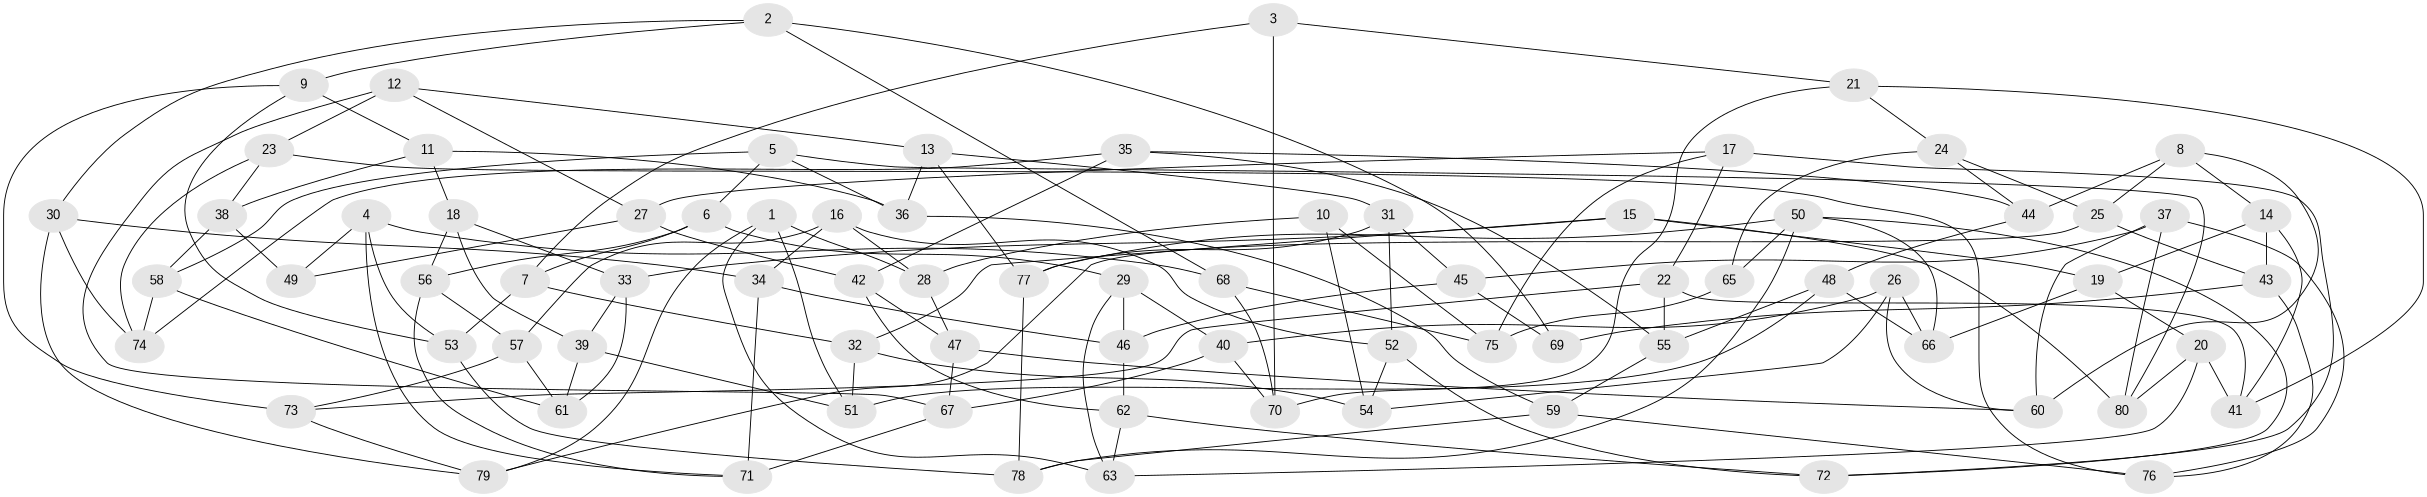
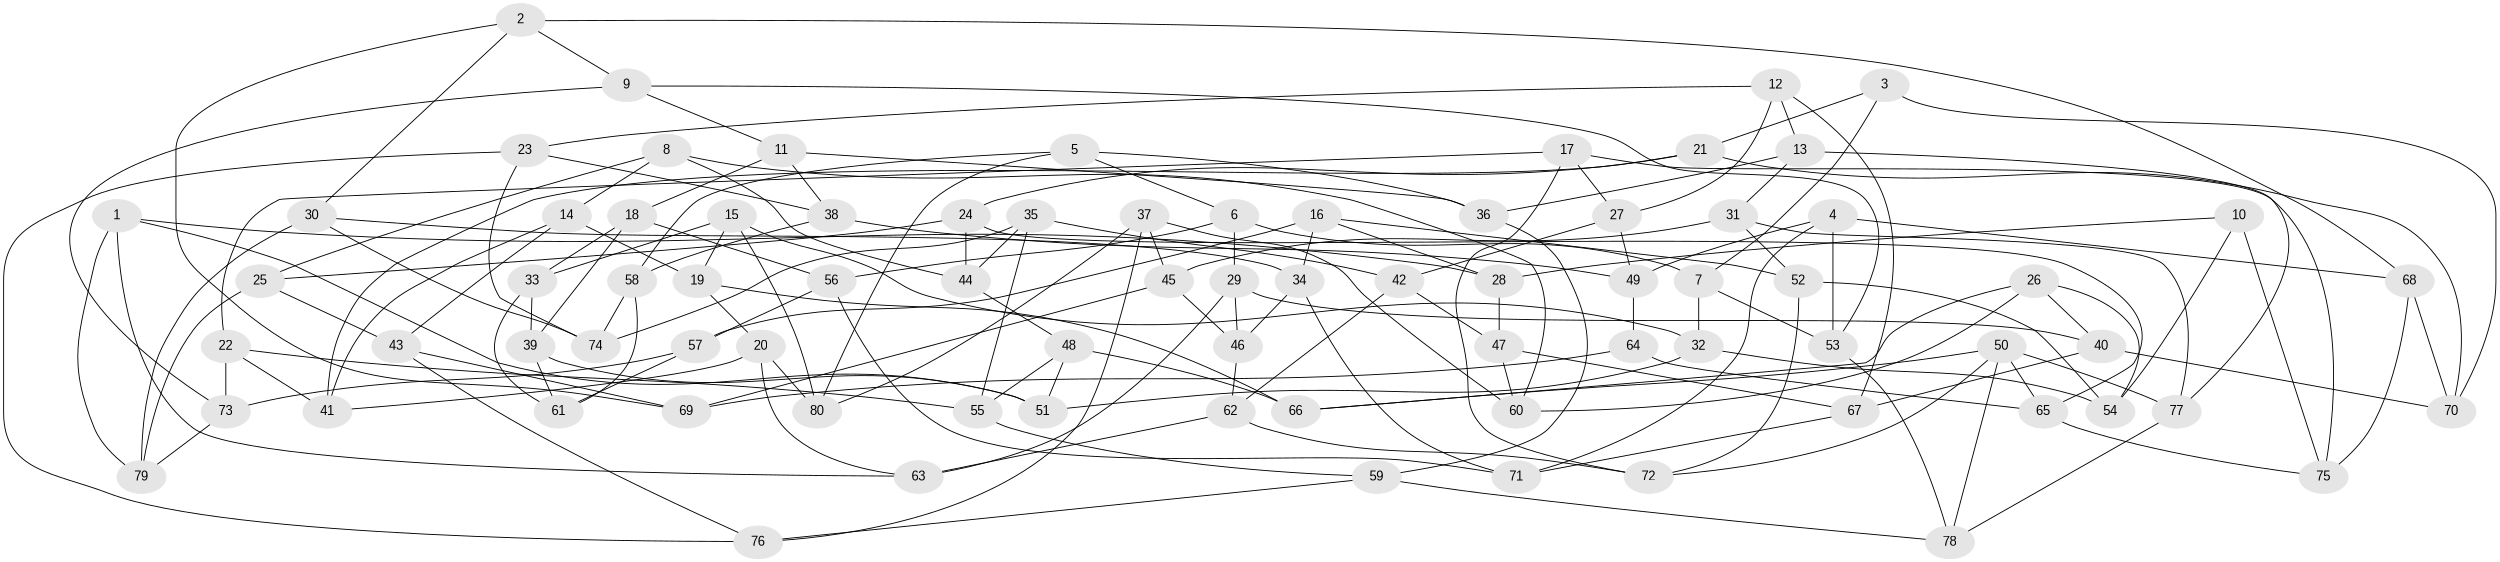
none -> (1633, 346)
